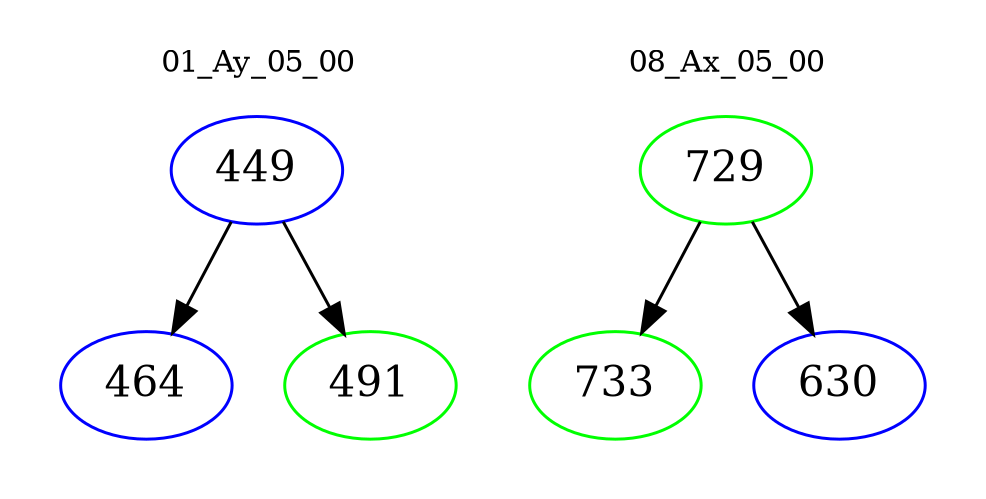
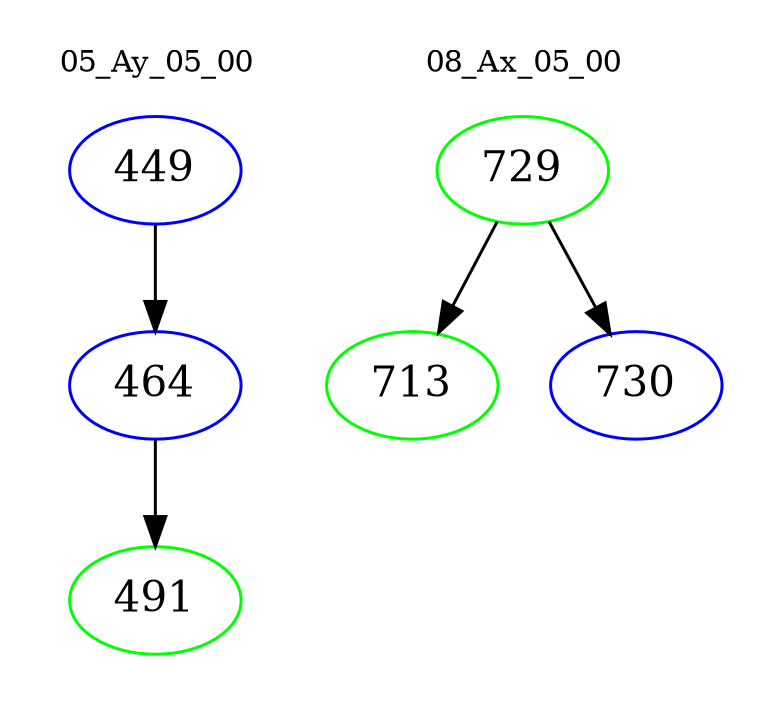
(258, 64) -> (157, 64)
(306, 264) -> (155, 478)
(615, 385) -> (412, 385)
(839, 385) -> (636, 385)
